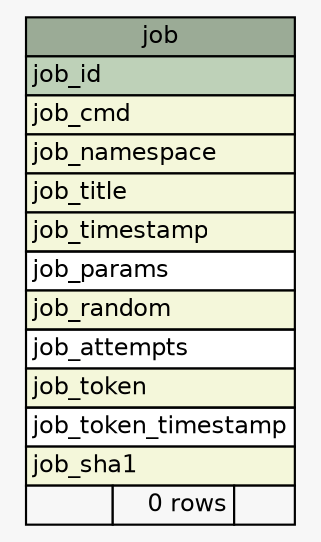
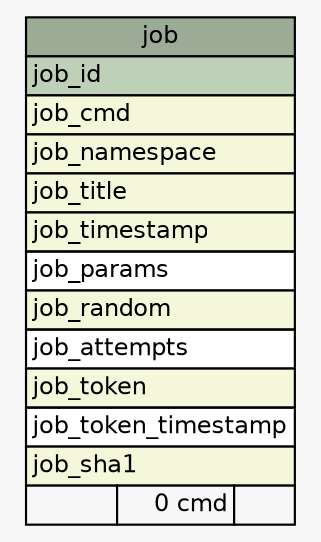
(188, 504) -> (191, 504)
